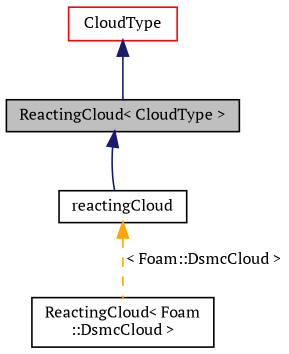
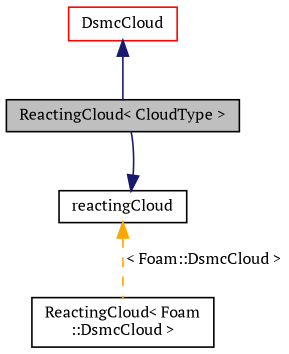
(123, 24) -> (123, 24)
(112, 169) -> (133, 153)
